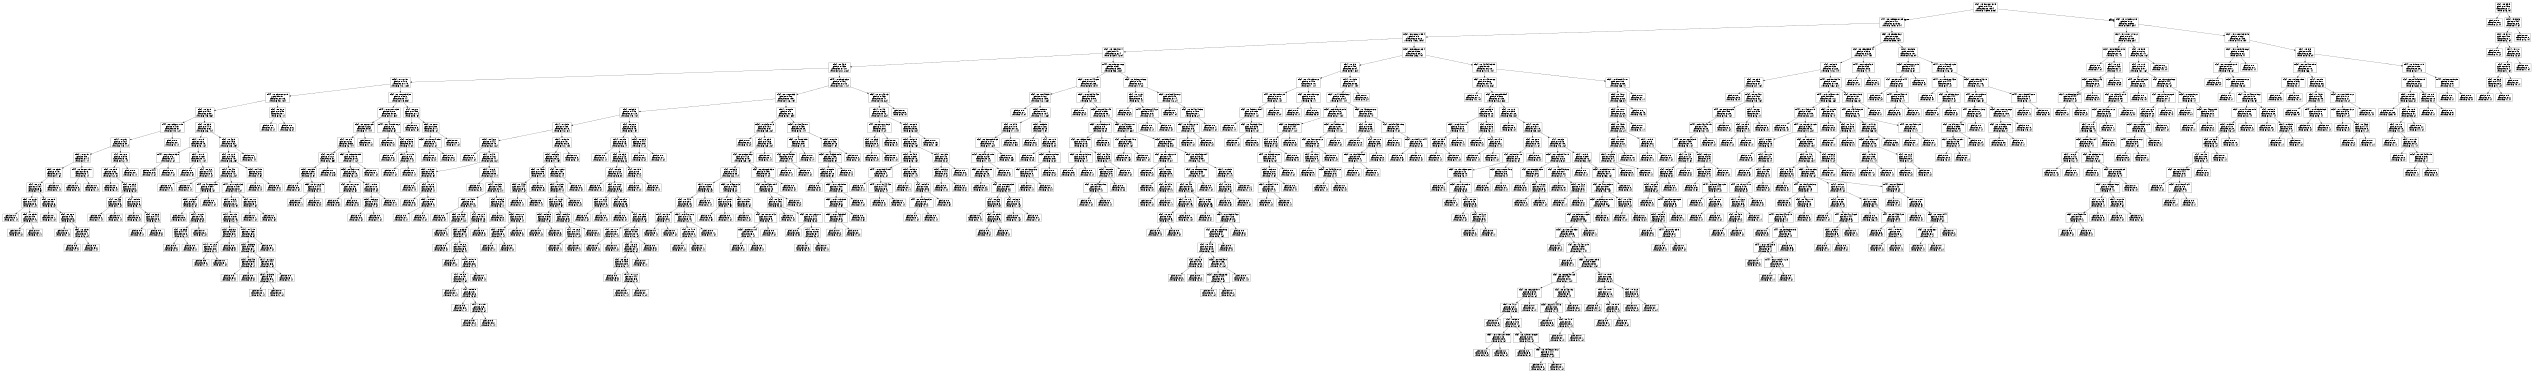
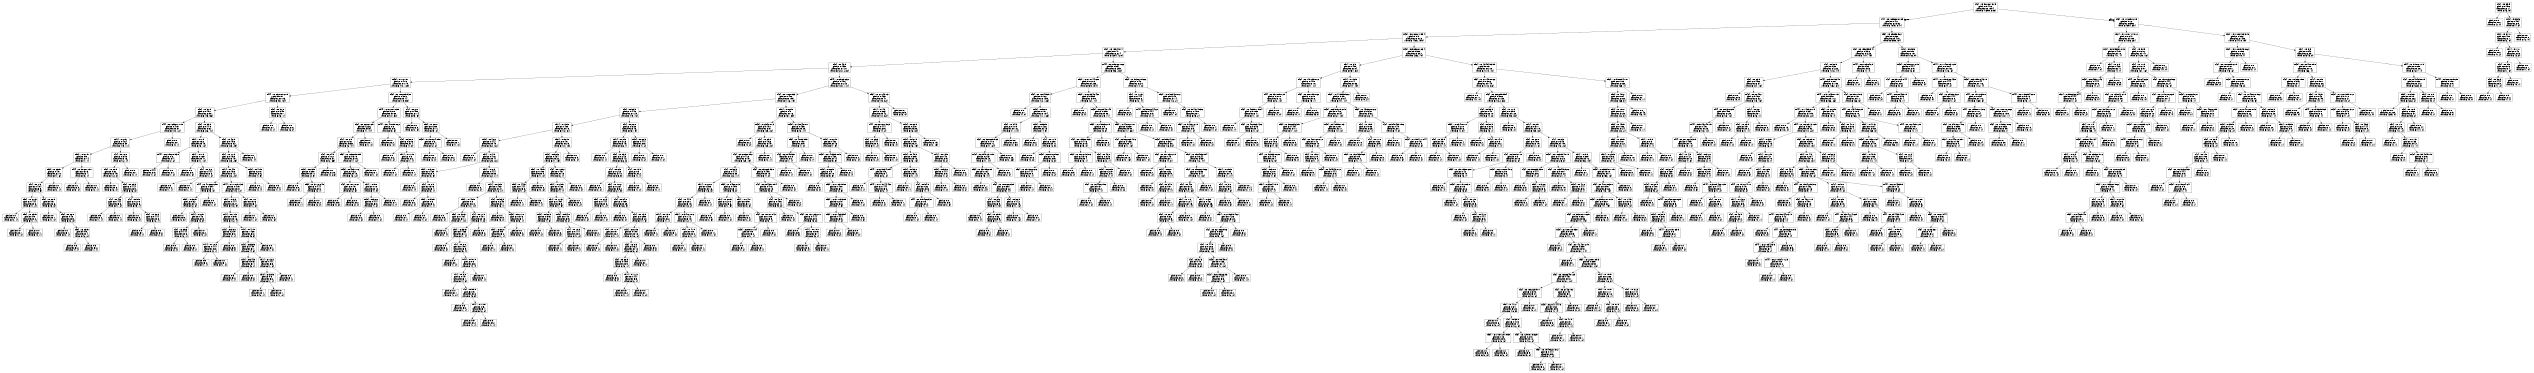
(1770, 255) -> none
